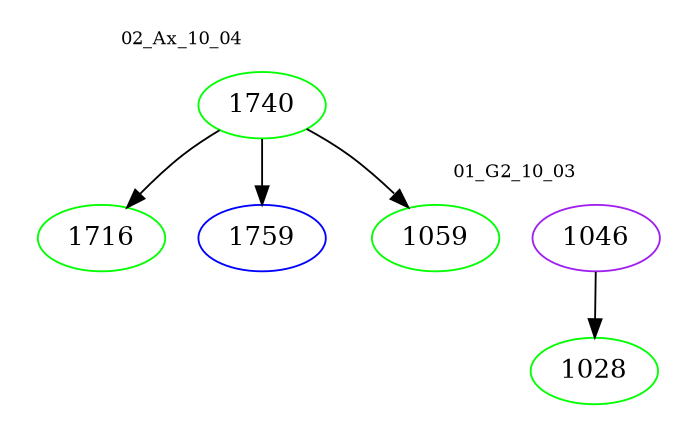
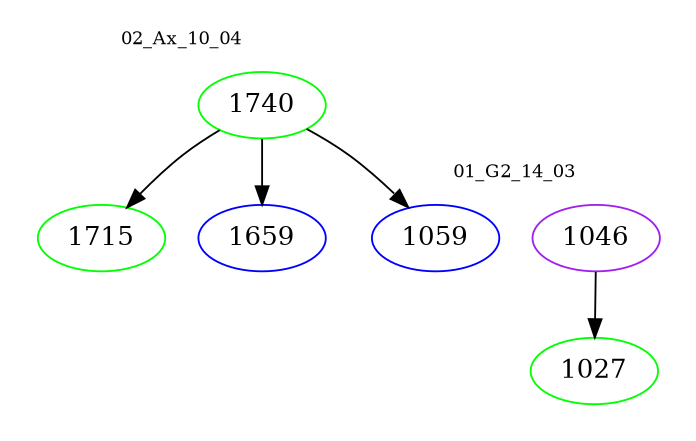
(515, 173) -> (515, 173)
(102, 238) -> (102, 238)
(262, 238) -> (262, 238)
(436, 238) -> (436, 238)
(594, 371) -> (594, 371)
